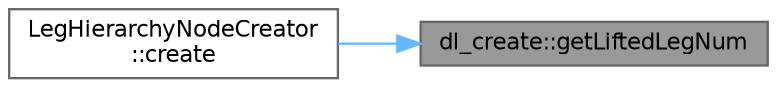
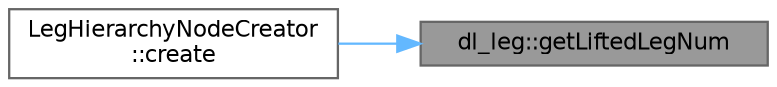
(594, 44) -> (594, 44)
